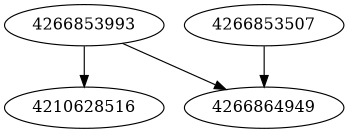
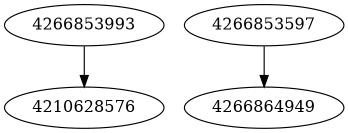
(264, 25) -> (264, 25)
(169, 64) -> none
(84, 108) -> (84, 108)
